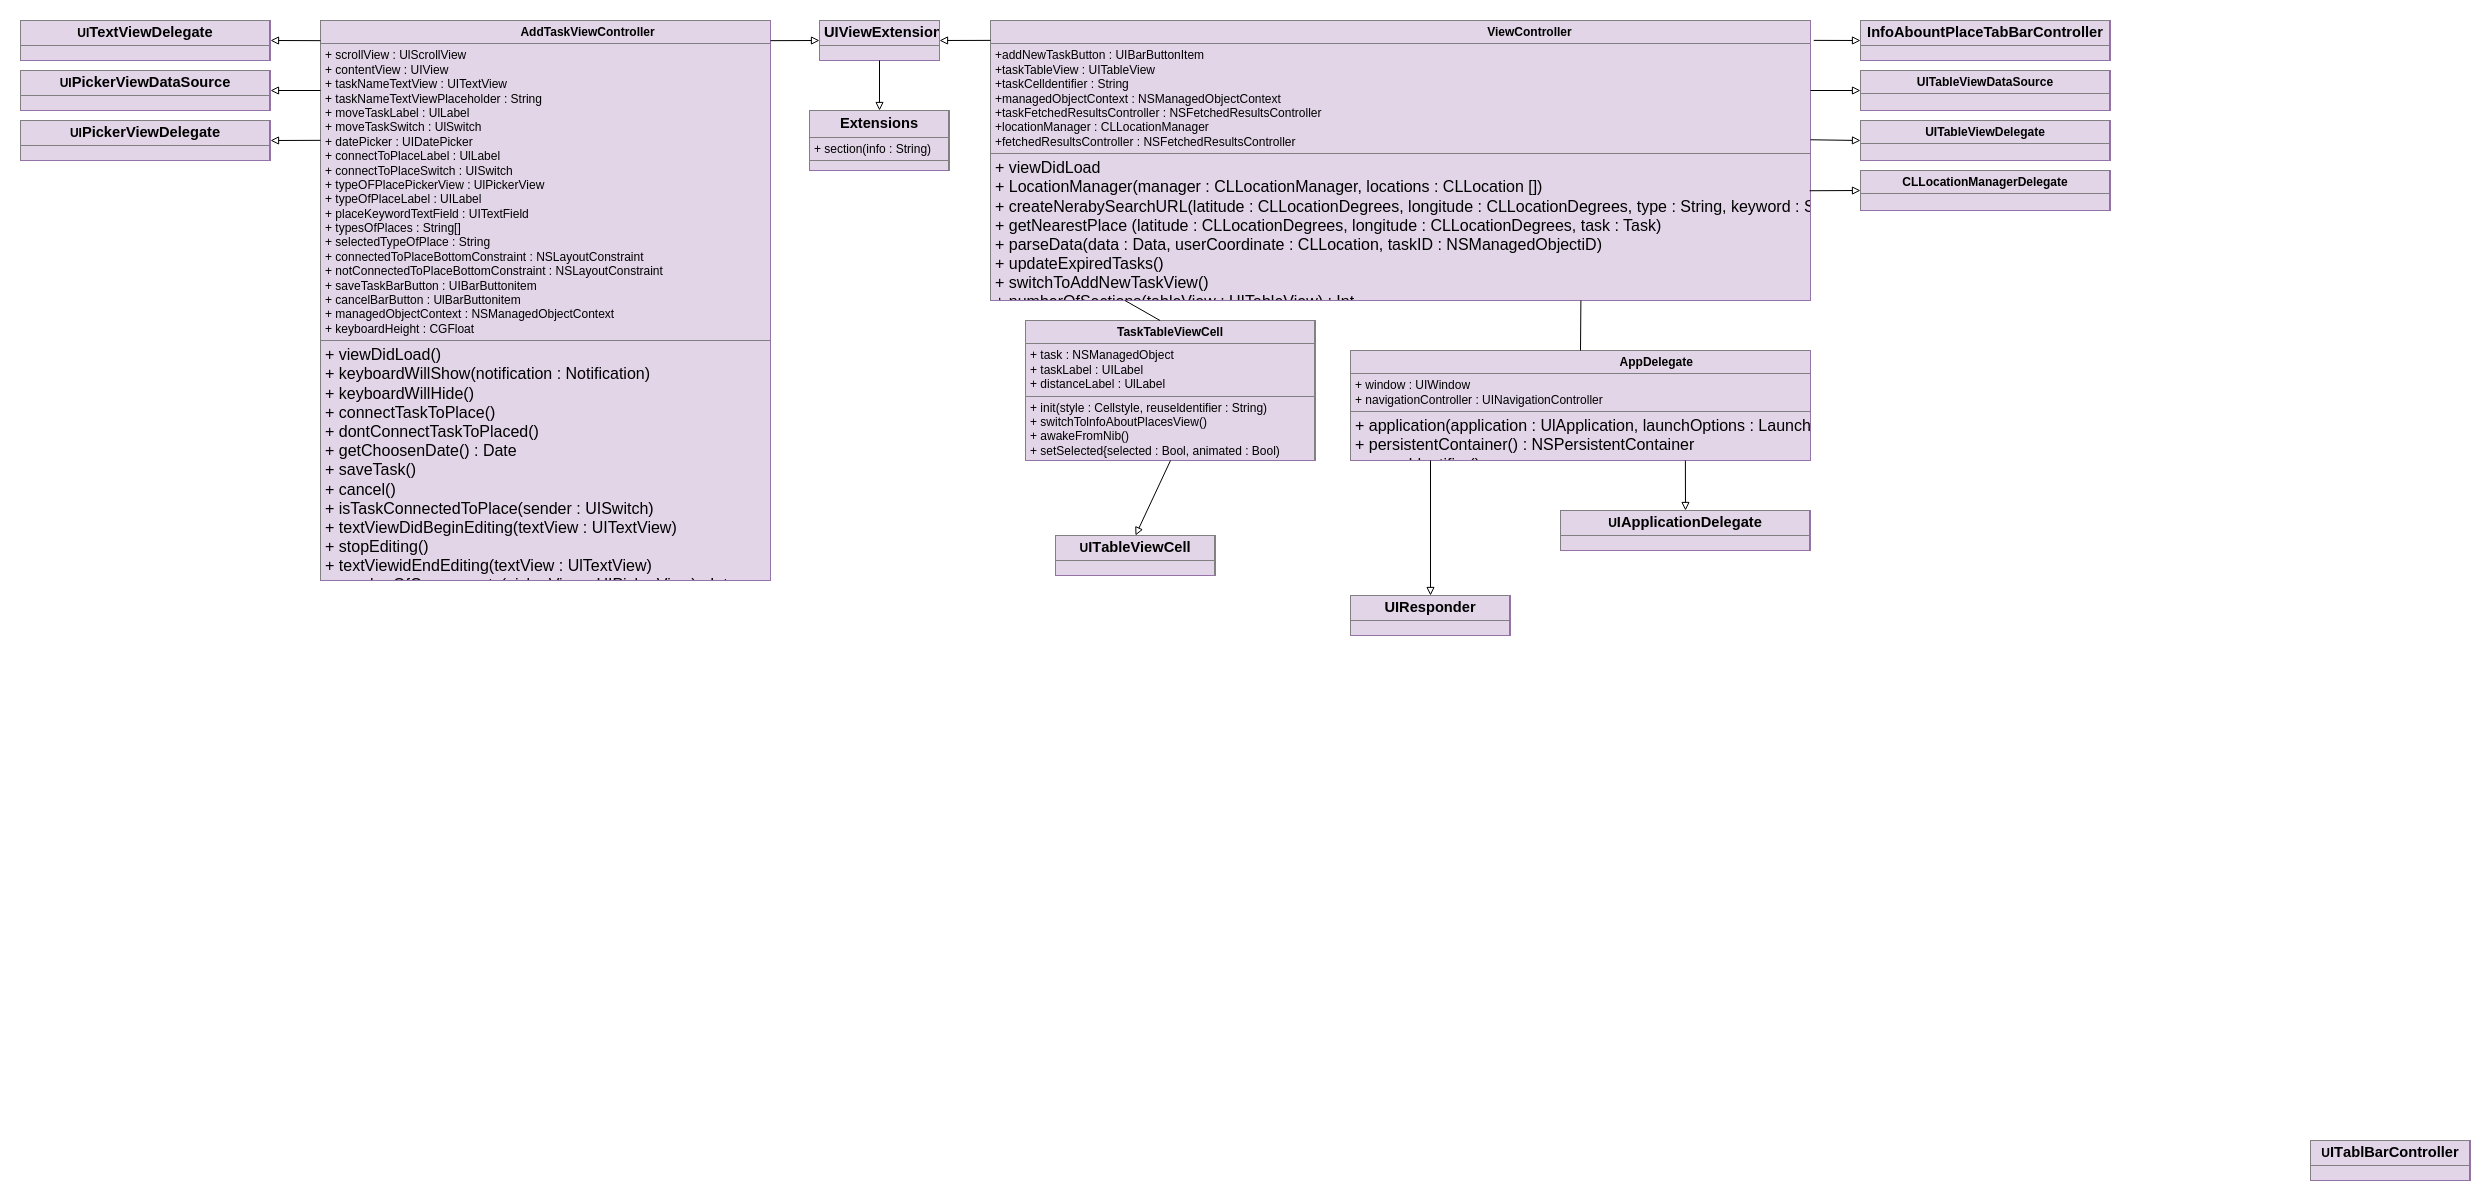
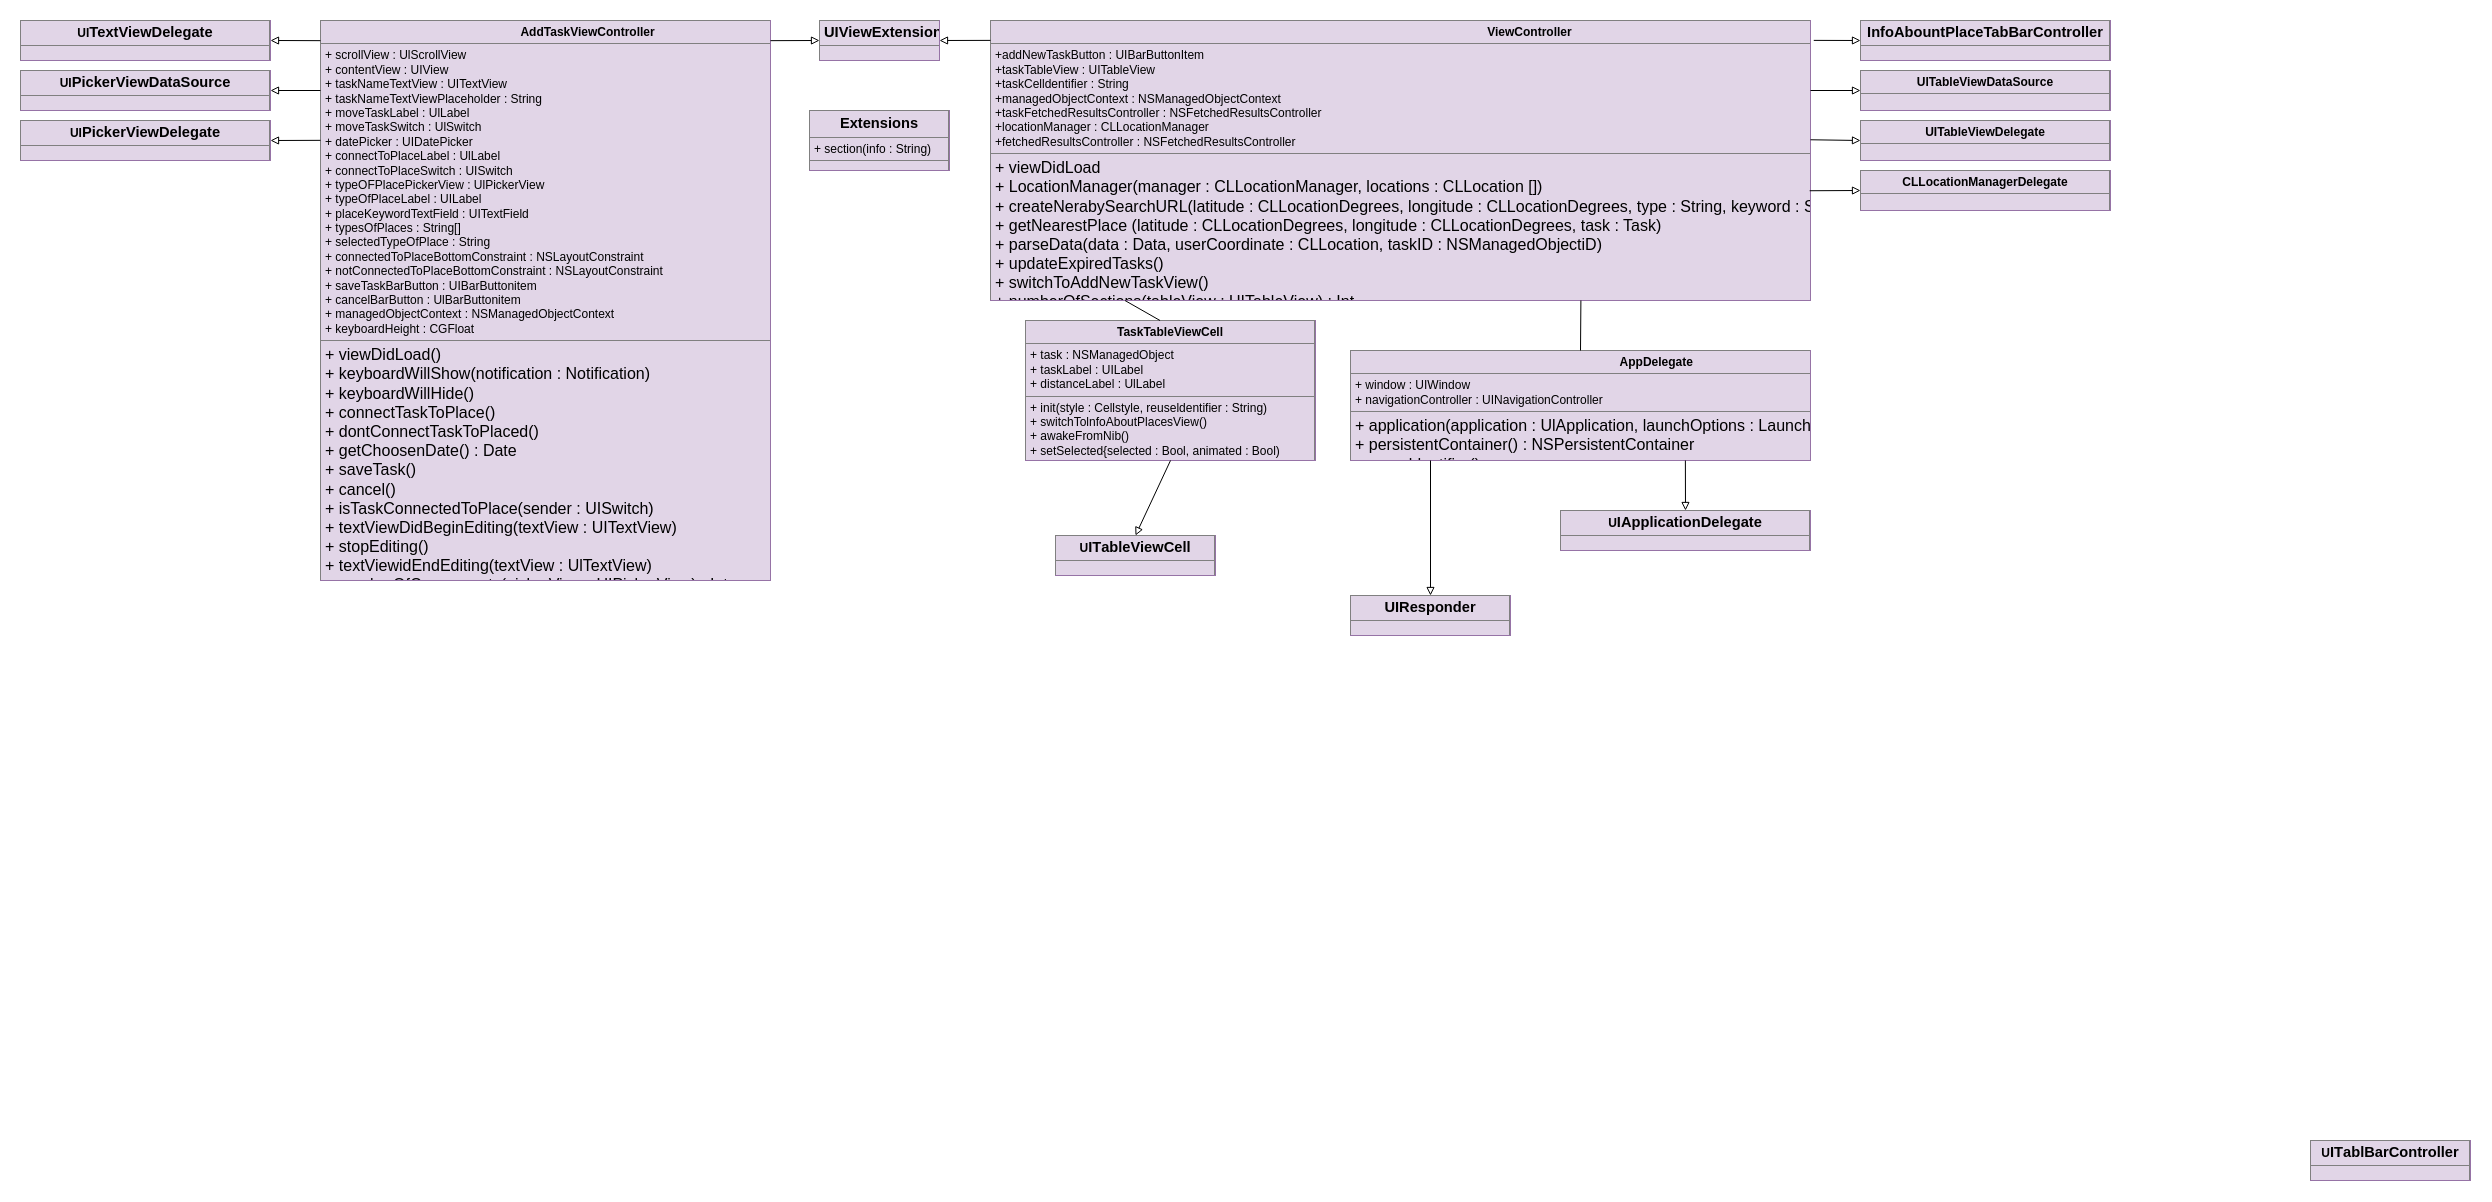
(880, 81) -> none
